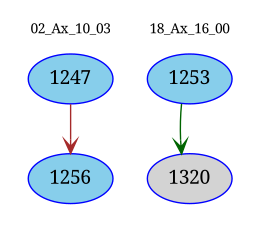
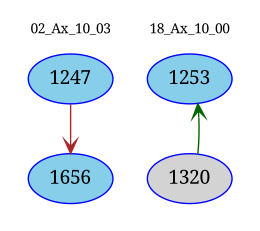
(190, 30) -> (190, 30)
(180, 122) -> (199, 136)
(71, 179) -> (71, 179)
